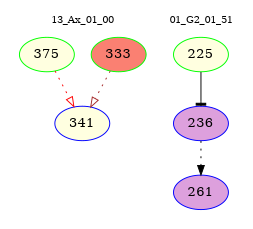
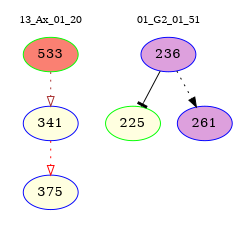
(83, 21) -> (51, 21)
(47, 55) -> (51, 192)
(119, 55) -> (51, 55)
(62, 85) -> (51, 153)
(201, 87) -> (152, 87)
